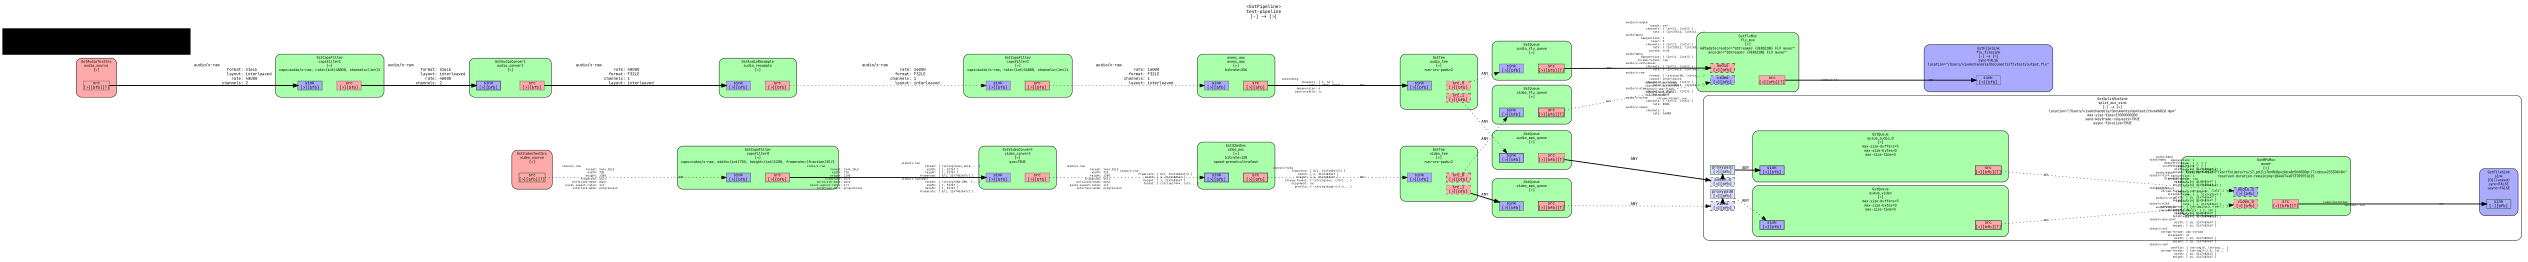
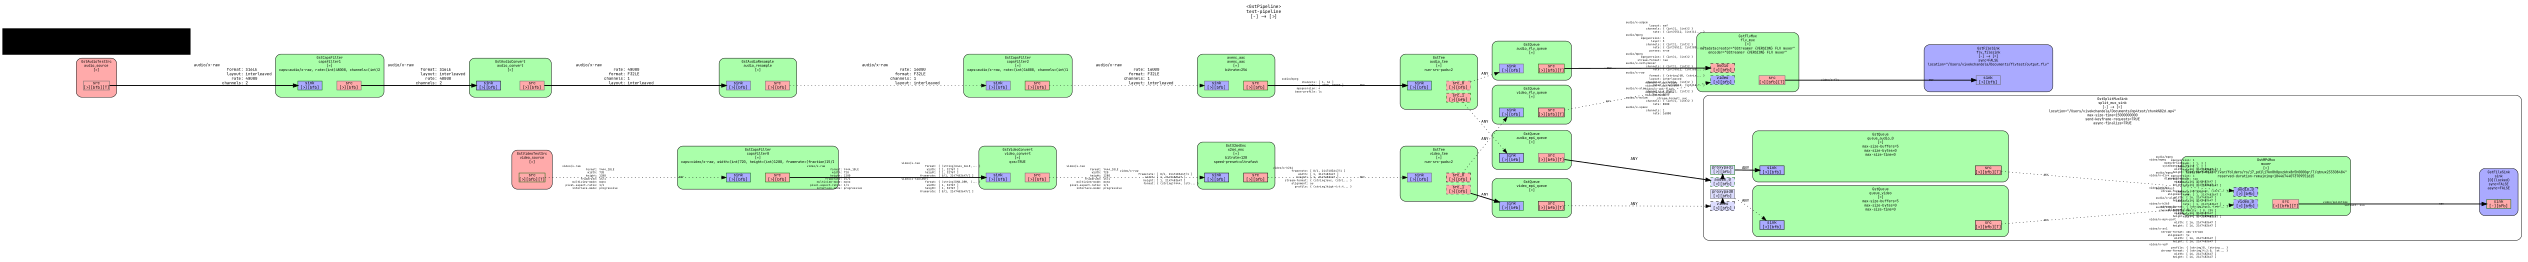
(2246, 204) -> (2246, 204)
(2499, 204) -> (2499, 204)
